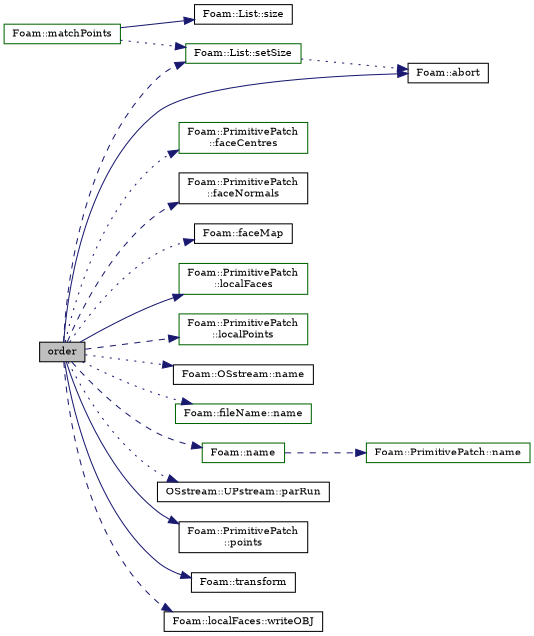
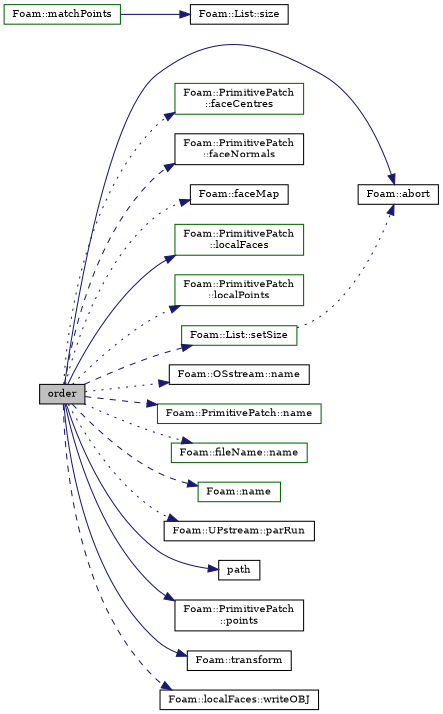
(148, 43) -> none
(127, 344) -> (118, 343)
(320, 453) -> (116, 400)
(243, 492) -> (239, 531)
none -> (239, 570)
